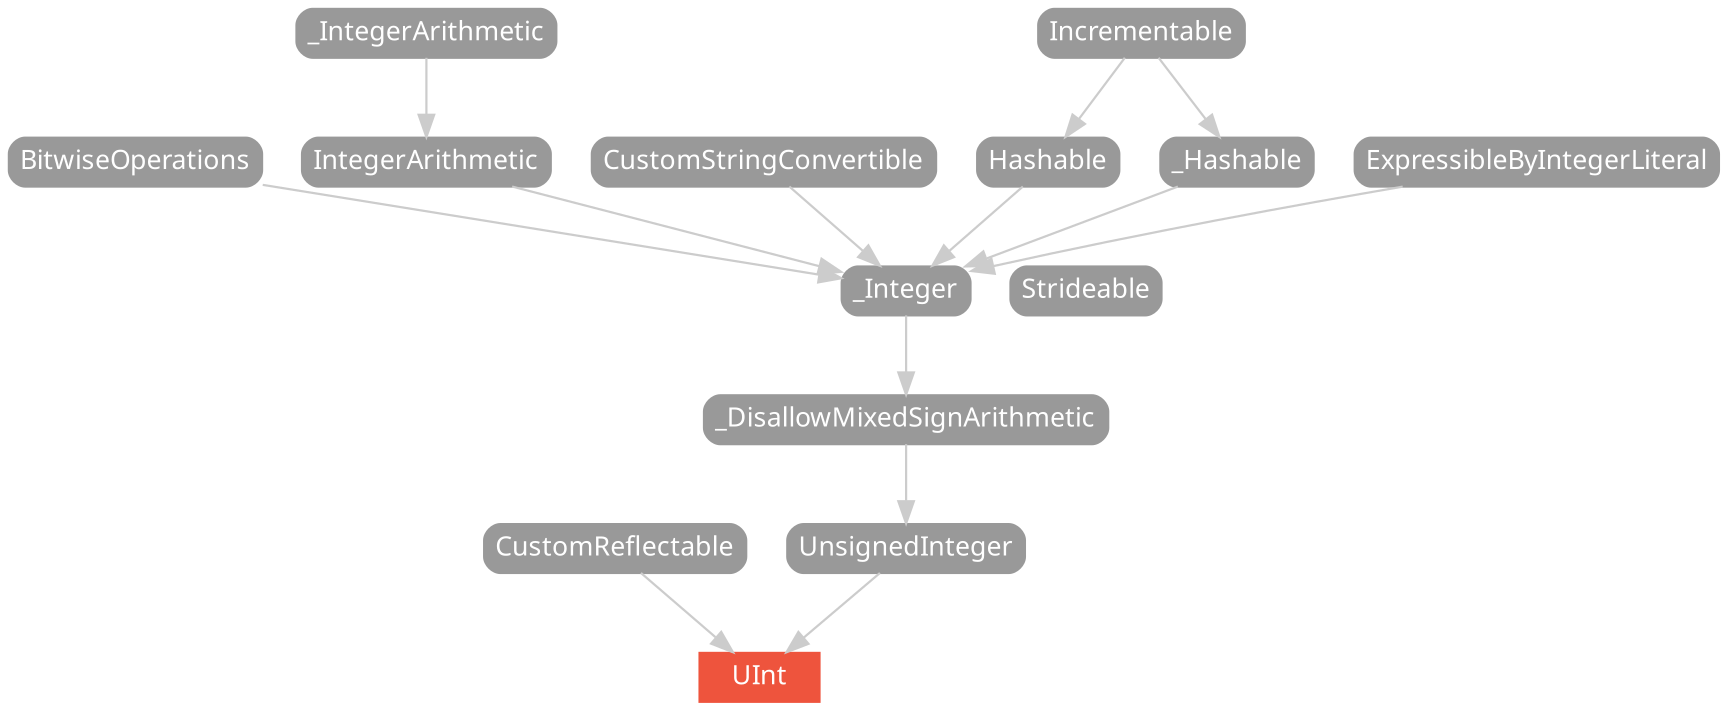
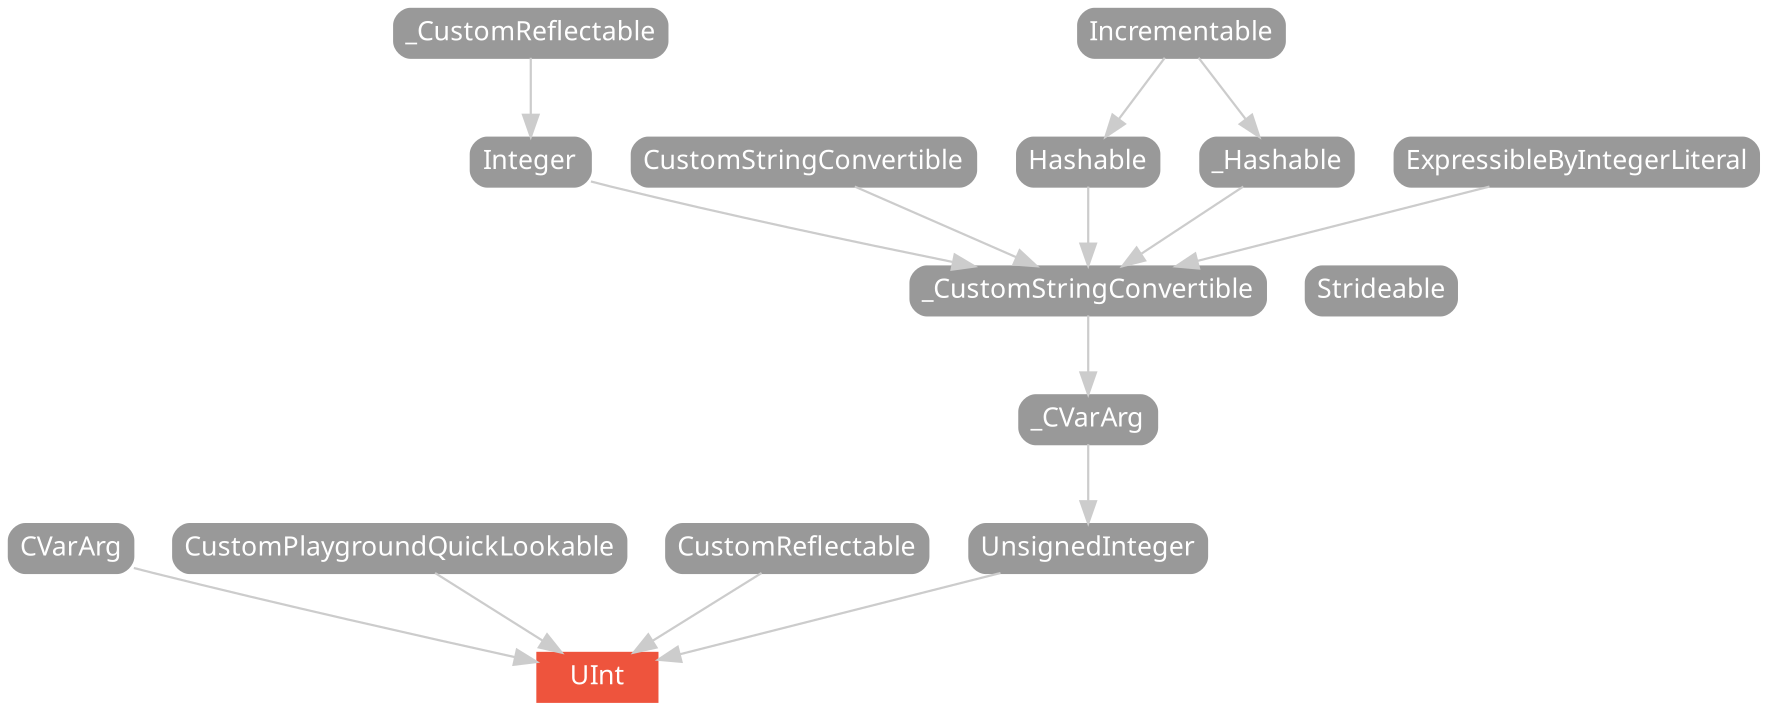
(426, 33) -> (531, 33)
(135, 162) -> none
(426, 162) -> (531, 162)
(906, 291) -> (1088, 291)
(906, 420) -> (1088, 420)
none -> (71, 549)
none -> (400, 549)
